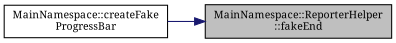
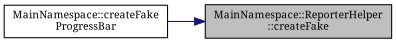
(298, 21) -> (298, 21)
